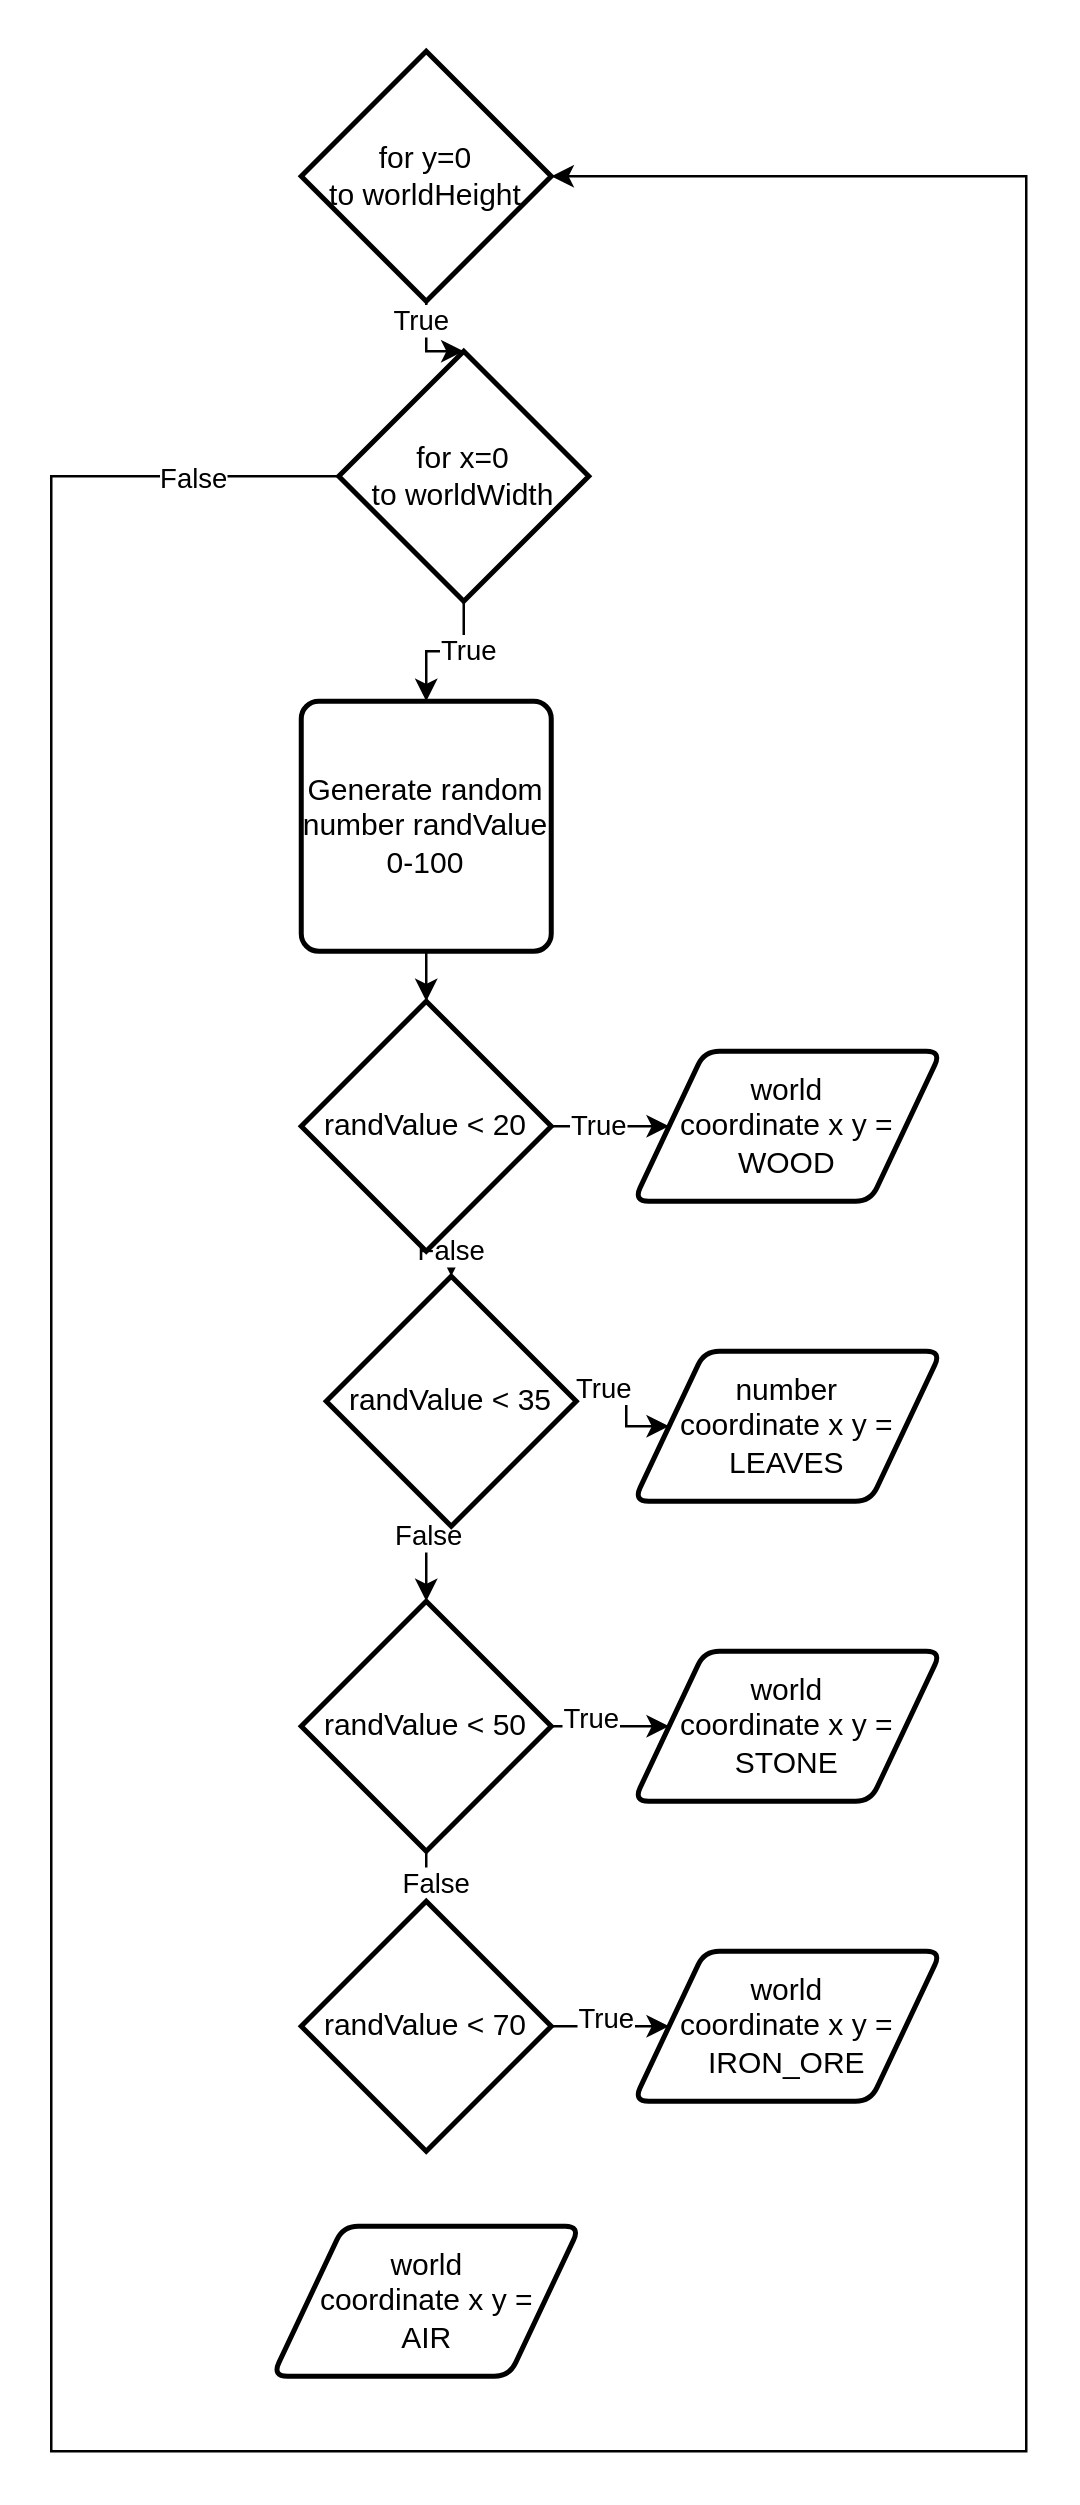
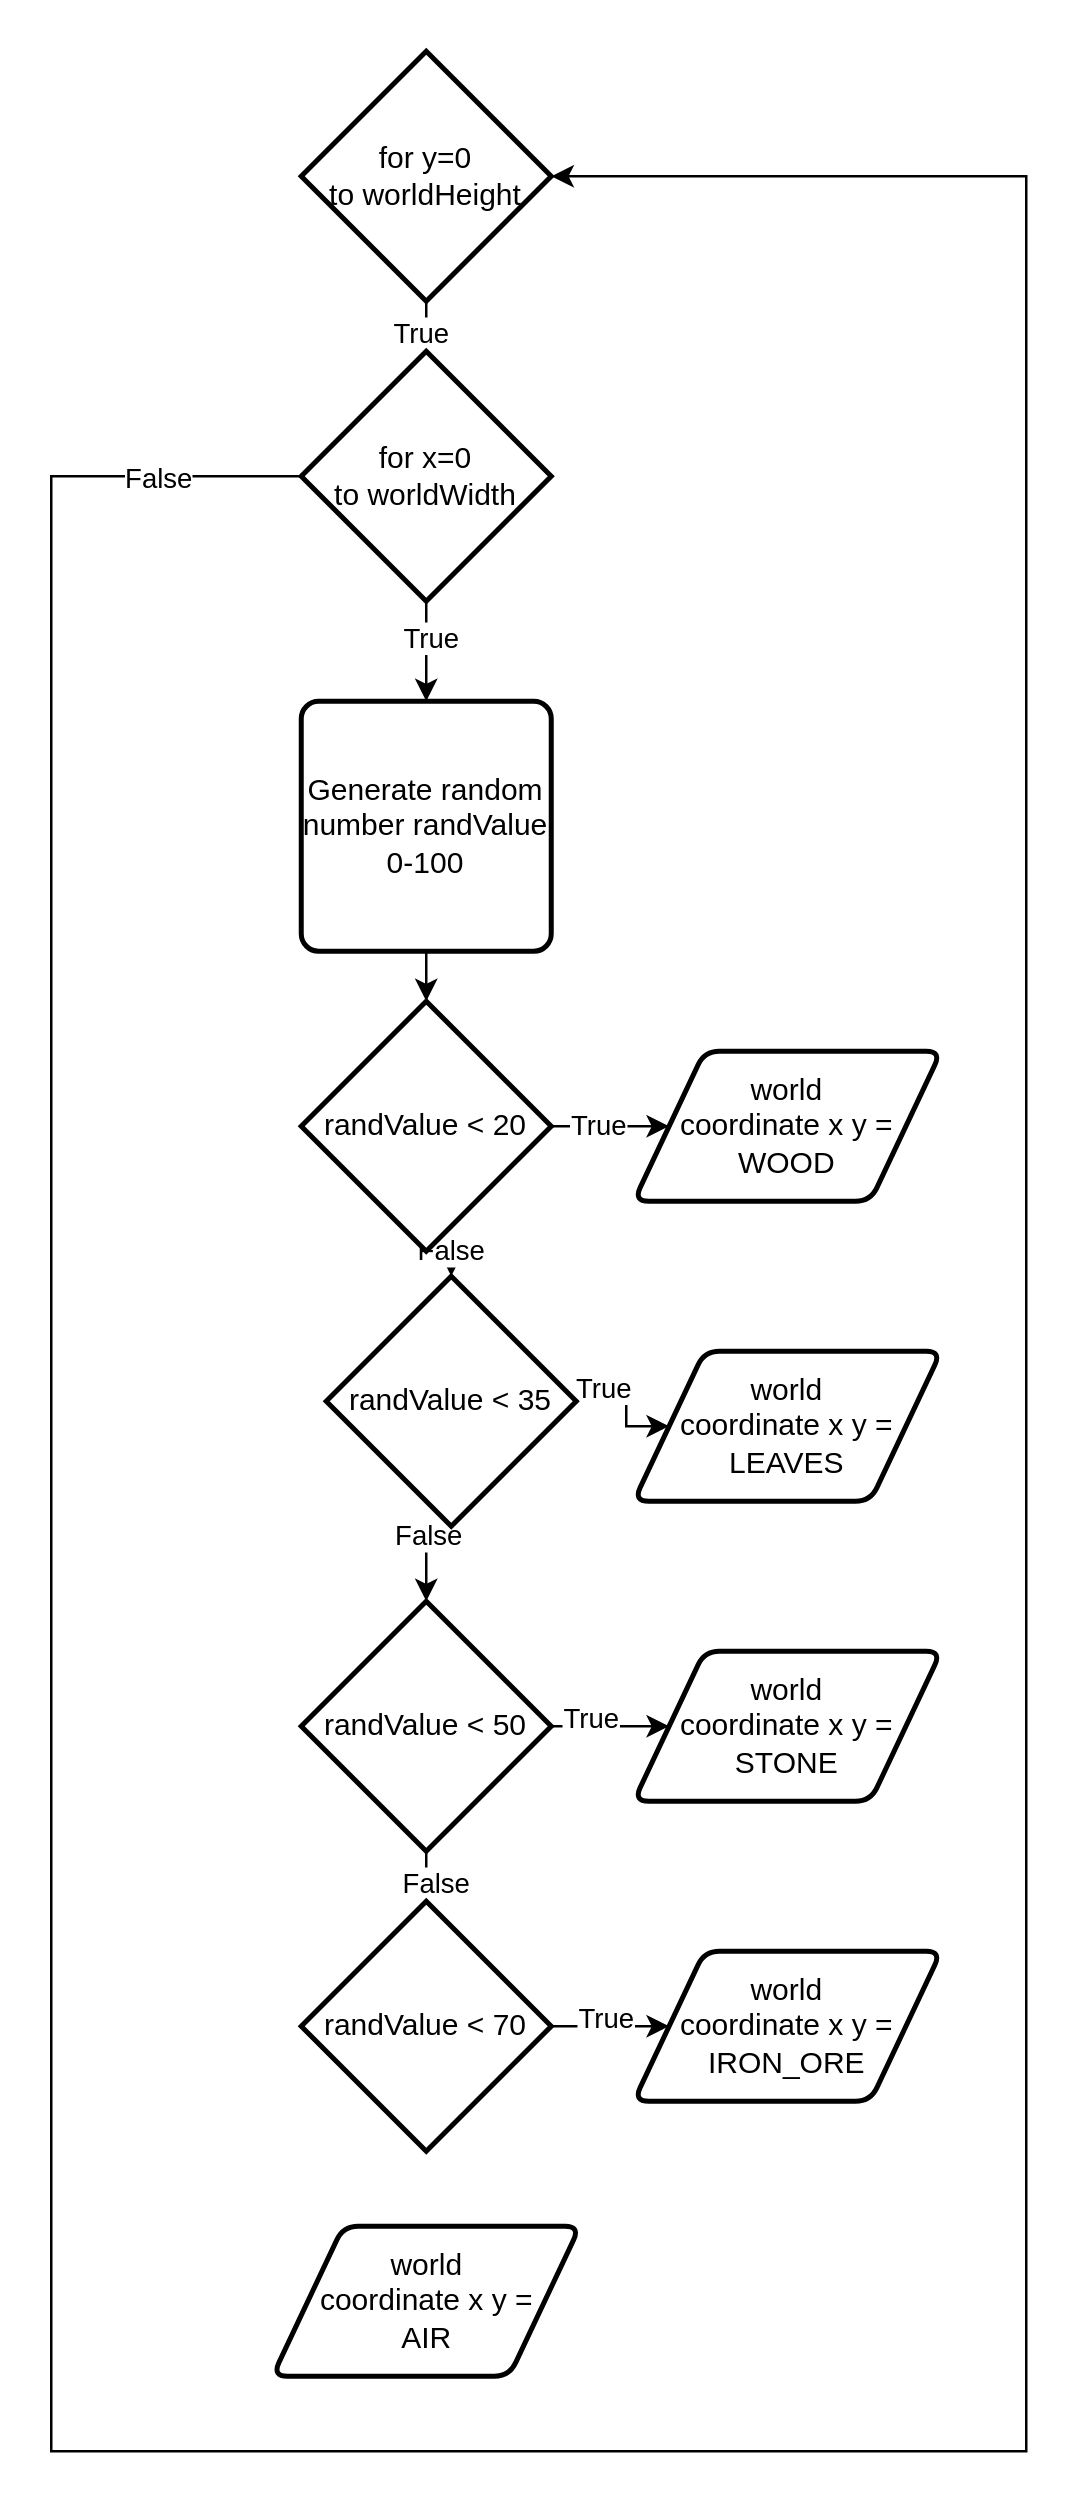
(464, 476) -> (426, 476)
(788, 1426) -> (788, 1426)
